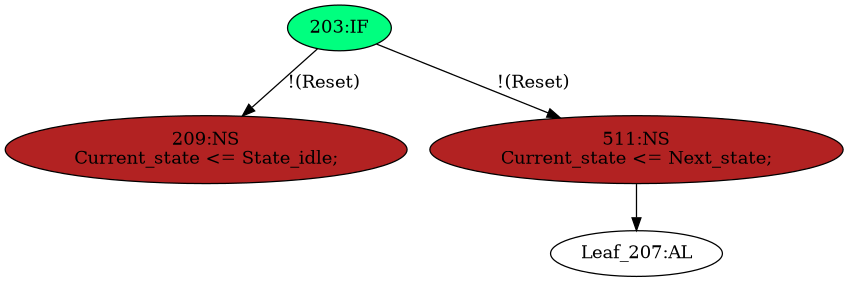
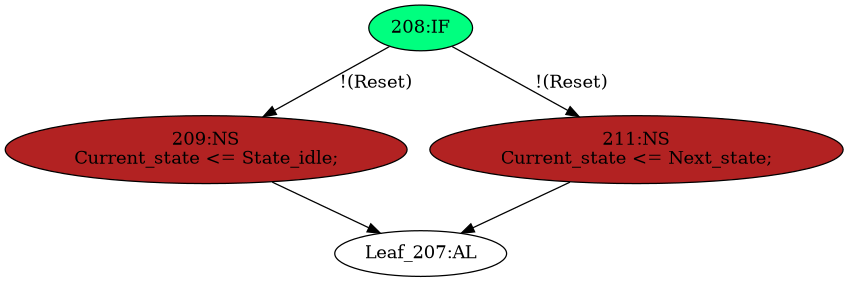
(339, 28) -> (421, 28)
(636, 150) -> (636, 150)
none -> (321, 205)
